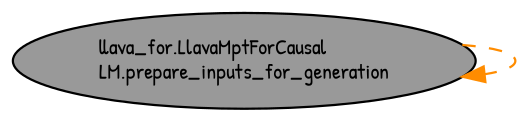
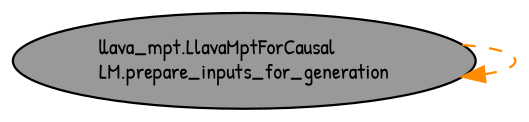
(244, 61) -> (244, 61)
